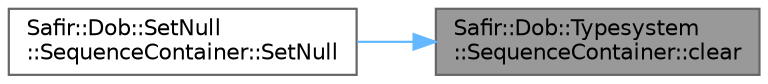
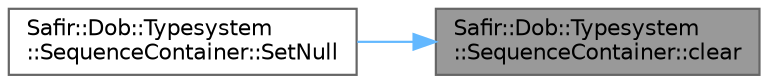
(183, 42) -> (183, 42)
